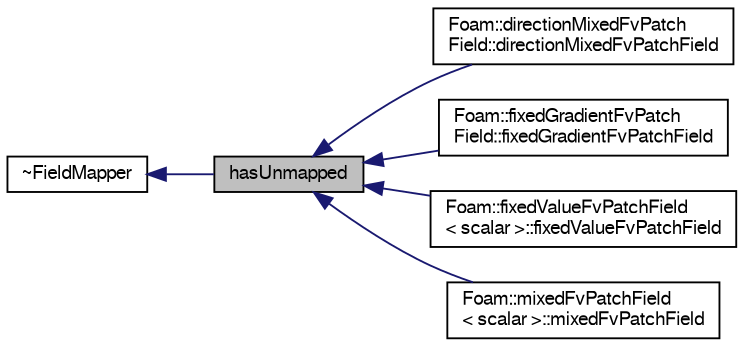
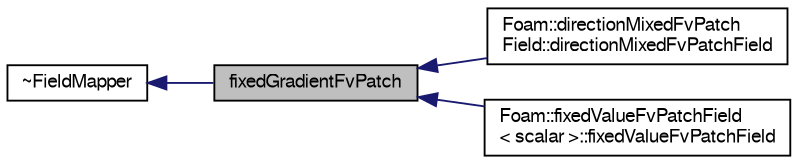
(583, 128) -> none
(289, 174) -> (316, 83)
(583, 310) -> none
